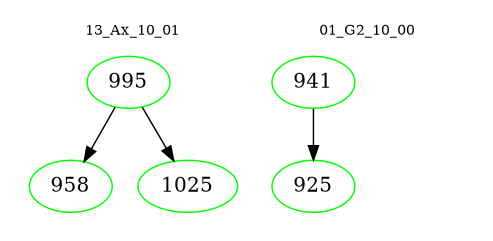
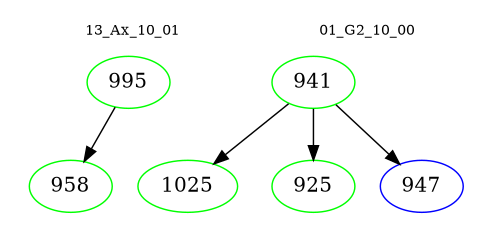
(154, 128) -> (270, 119)
none -> (422, 186)
